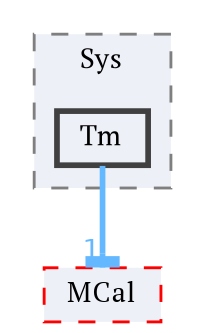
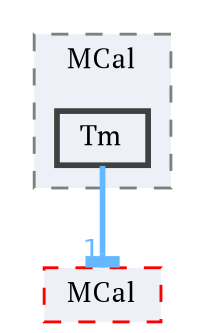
(103, 61) -> (103, 61)
